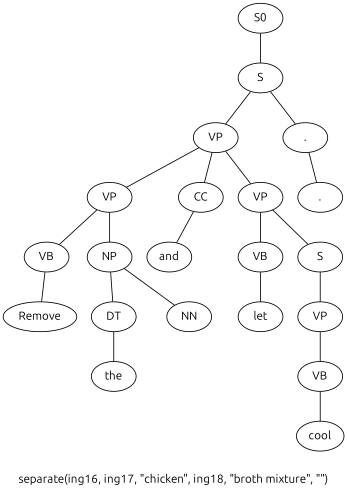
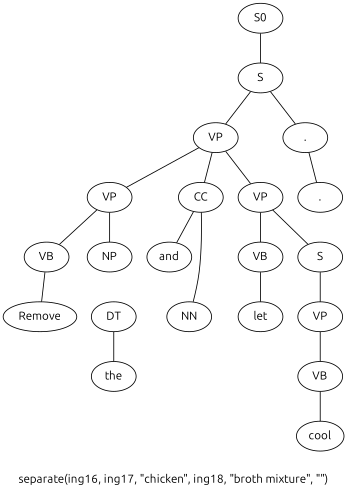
(112, 287) -> none
(149, 287) -> (201, 257)
